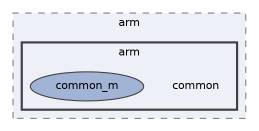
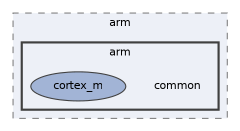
(87, 86) -> (78, 86)
